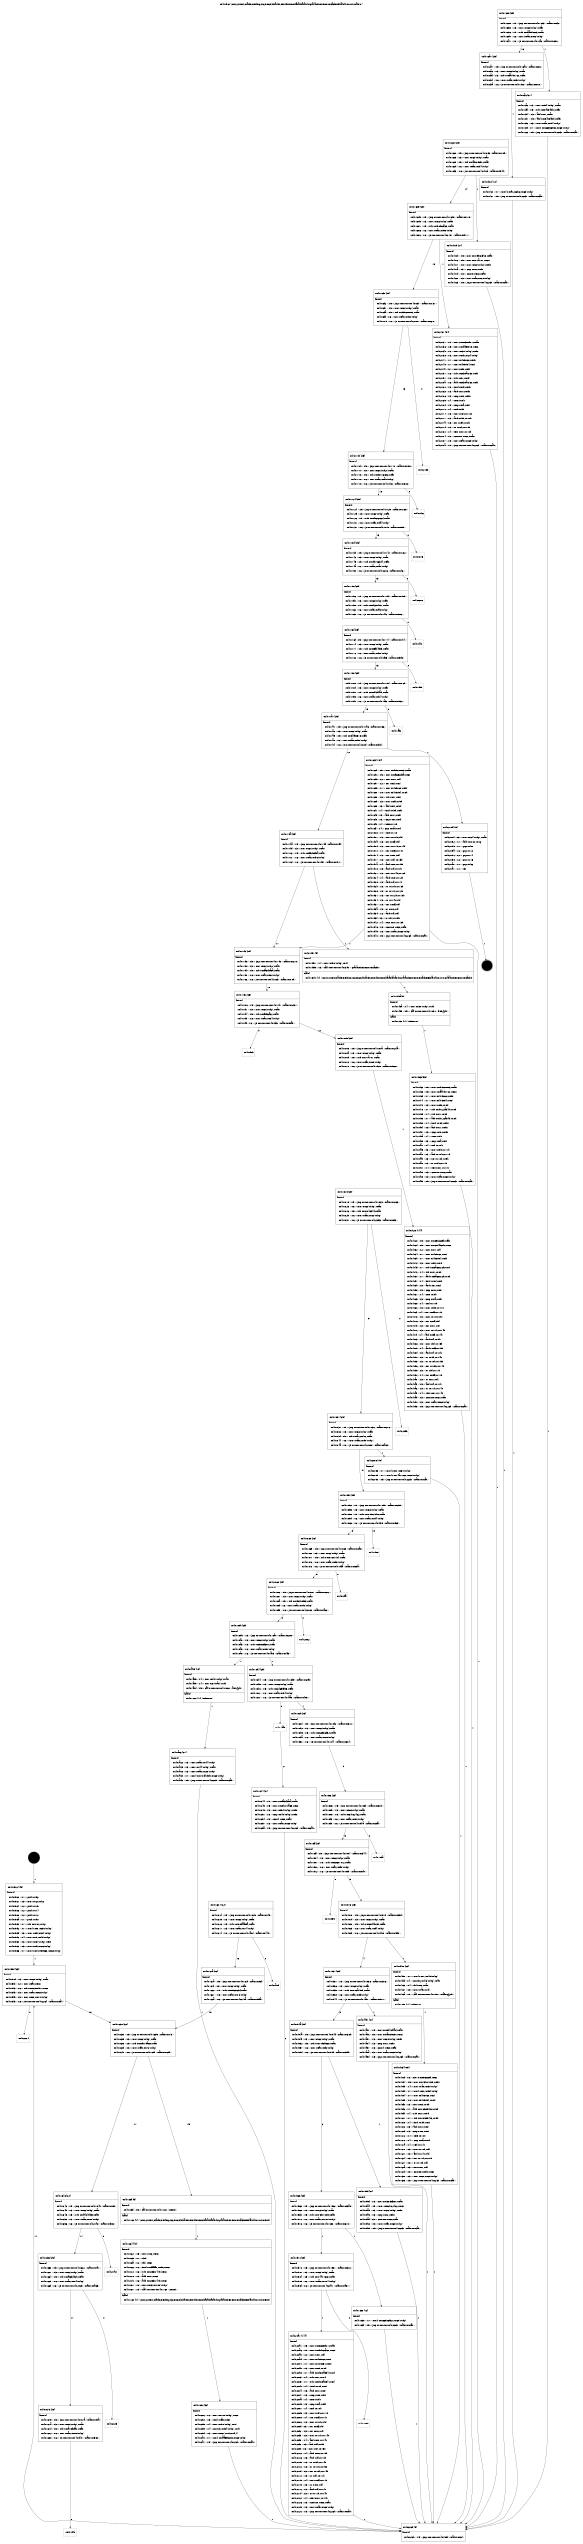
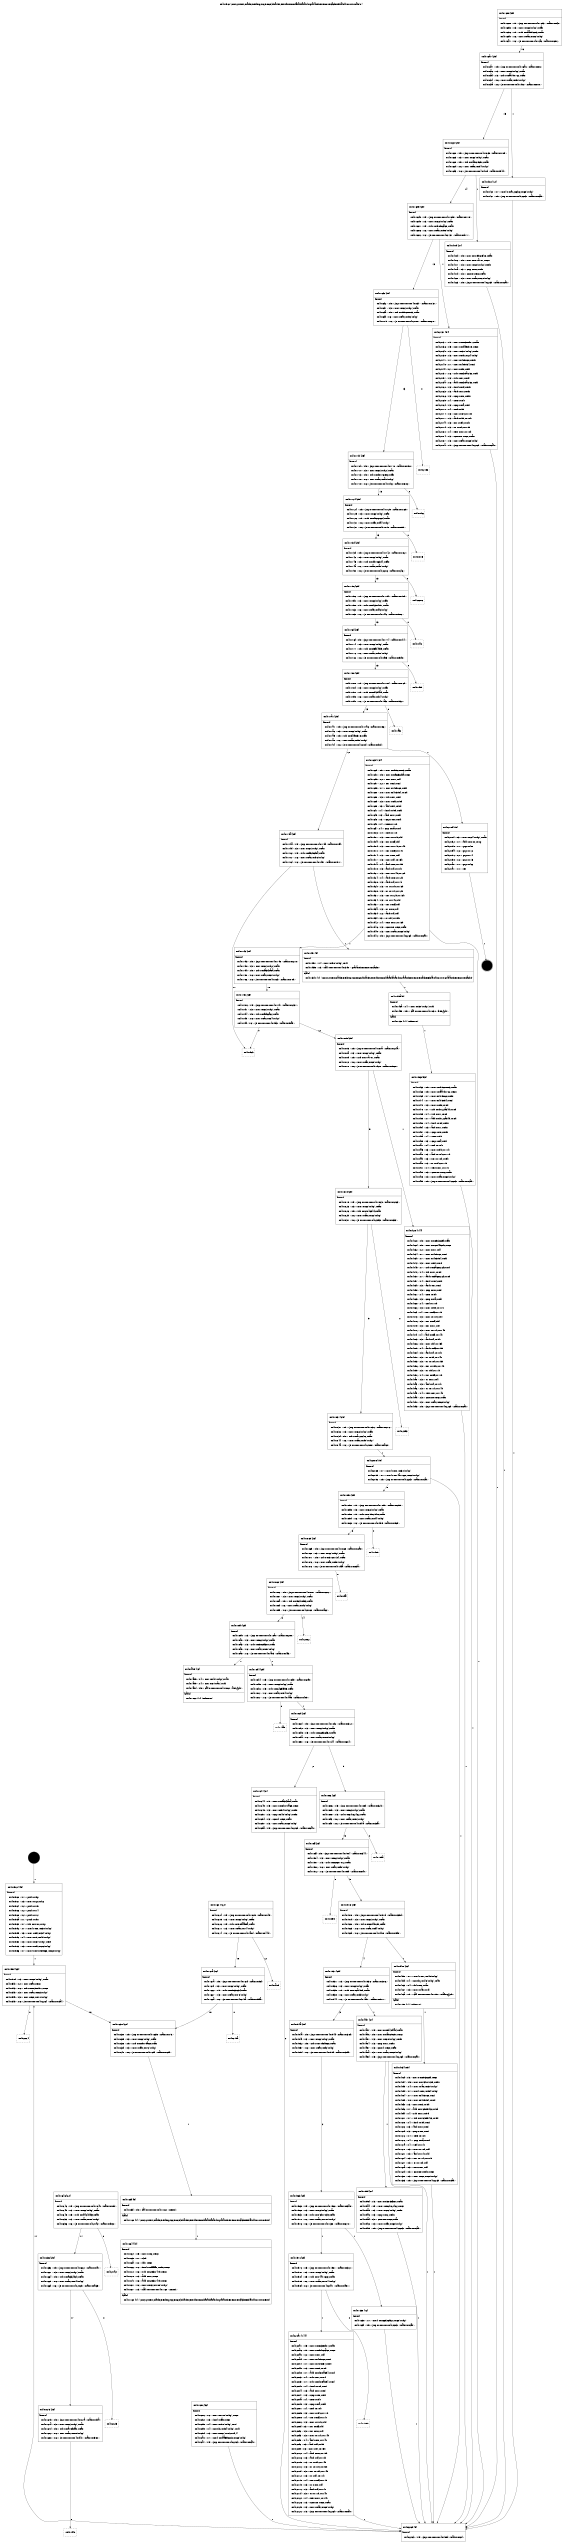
none -> (494, 113)
(548, 114) -> none
none -> (375, 621)
(289, 906) -> (233, 948)
none -> (368, 1129)
(360, 1470) -> (386, 1487)
(373, 1531) -> (373, 1531)
(316, 1574) -> none
(303, 1618) -> (303, 1618)
(282, 1759) -> (304, 1766)
(203, 1766) -> none
(265, 1959) -> (265, 1959)
none -> (233, 2038)
(354, 2121) -> (383, 2123)
(115, 2123) -> none
(188, 2124) -> (188, 2124)
(211, 2352) -> none
